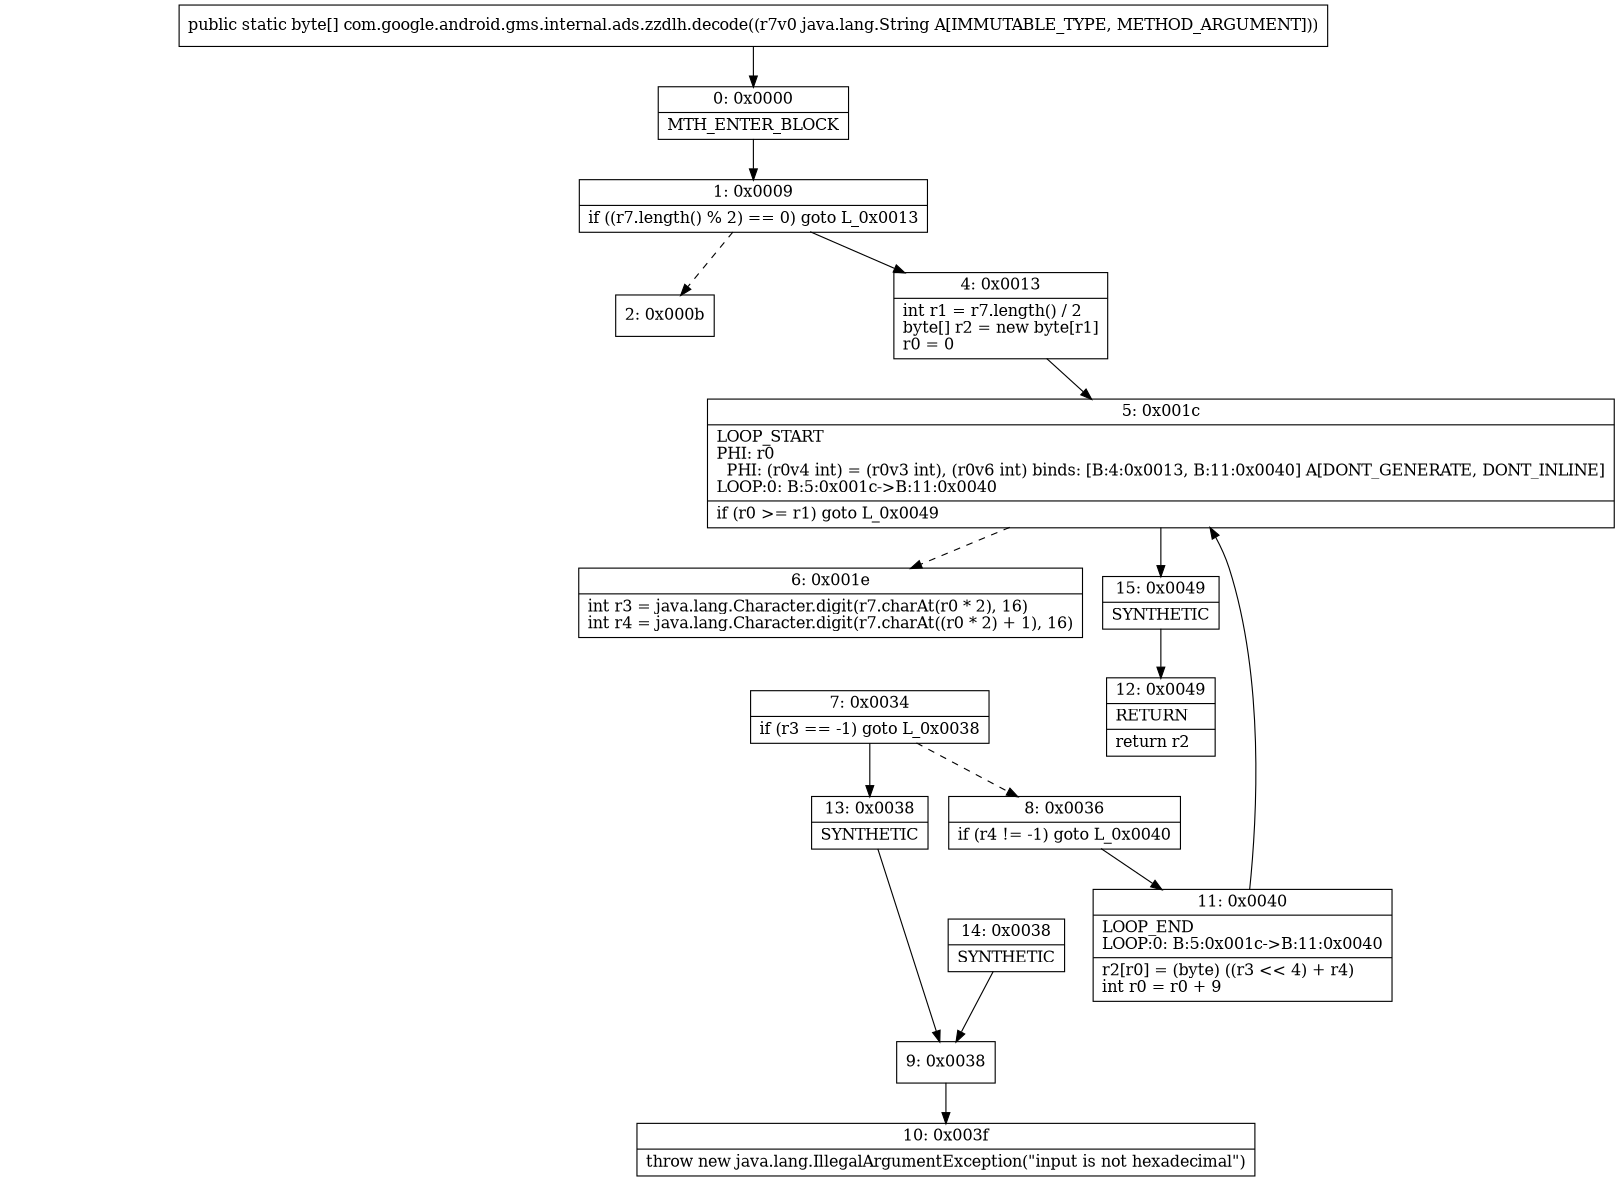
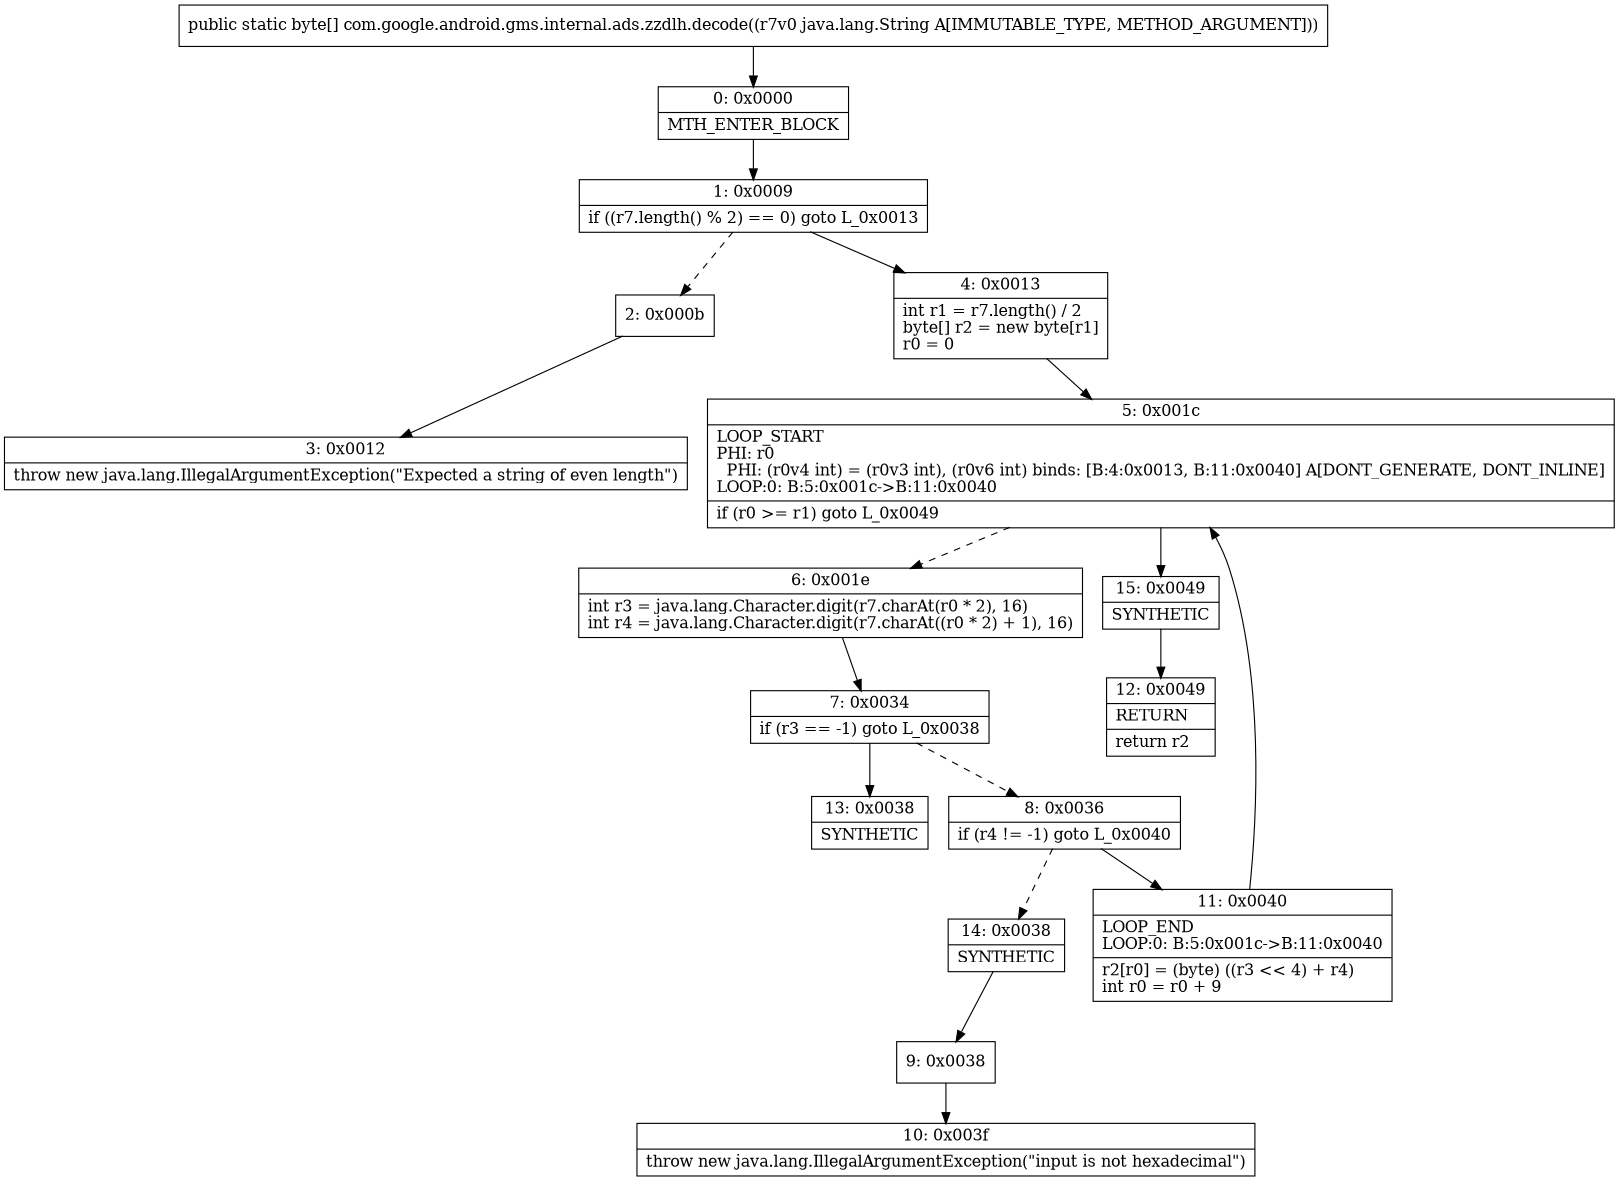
none -> (346, 463)
none -> (850, 659)
none -> (1038, 879)
(907, 940) -> none
